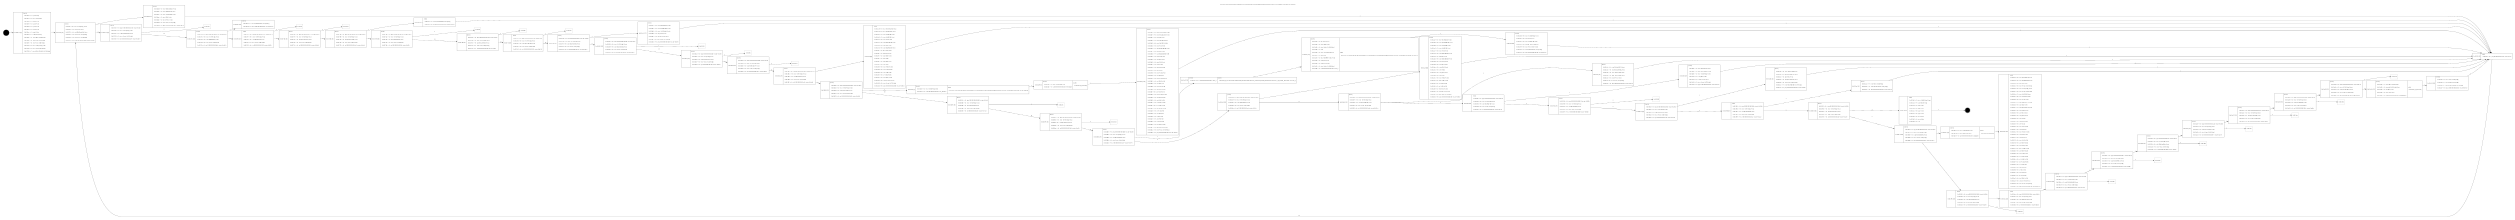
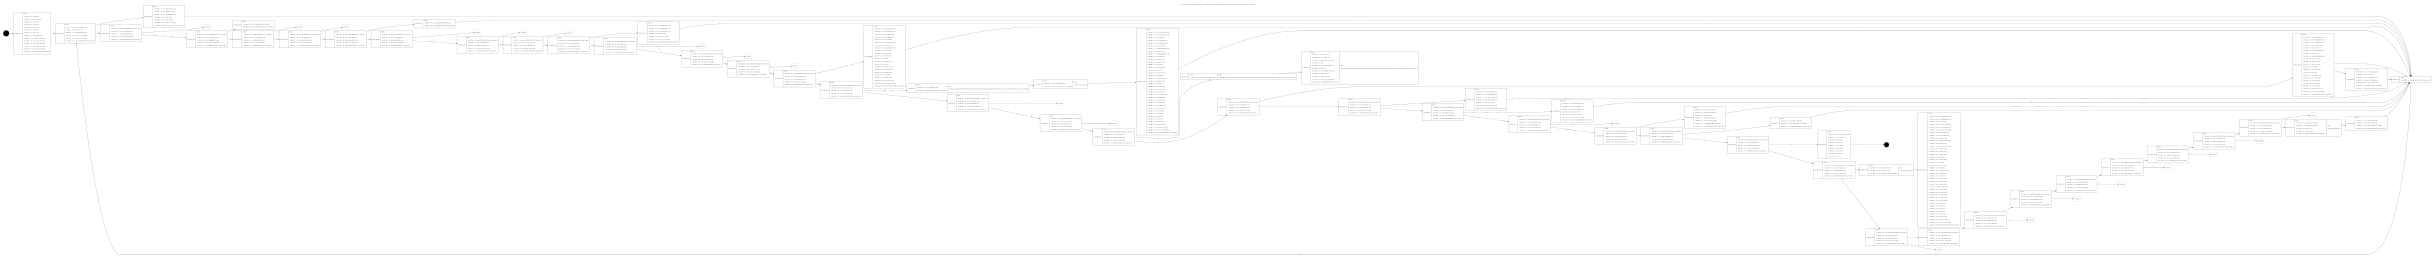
(1458, 34) -> (2339, 72)
